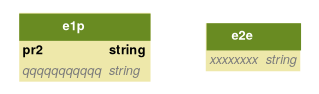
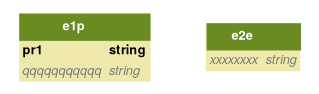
(33, 50) -> (33, 50)
